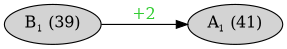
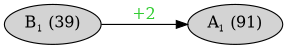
(244, 23) -> (244, 23)
